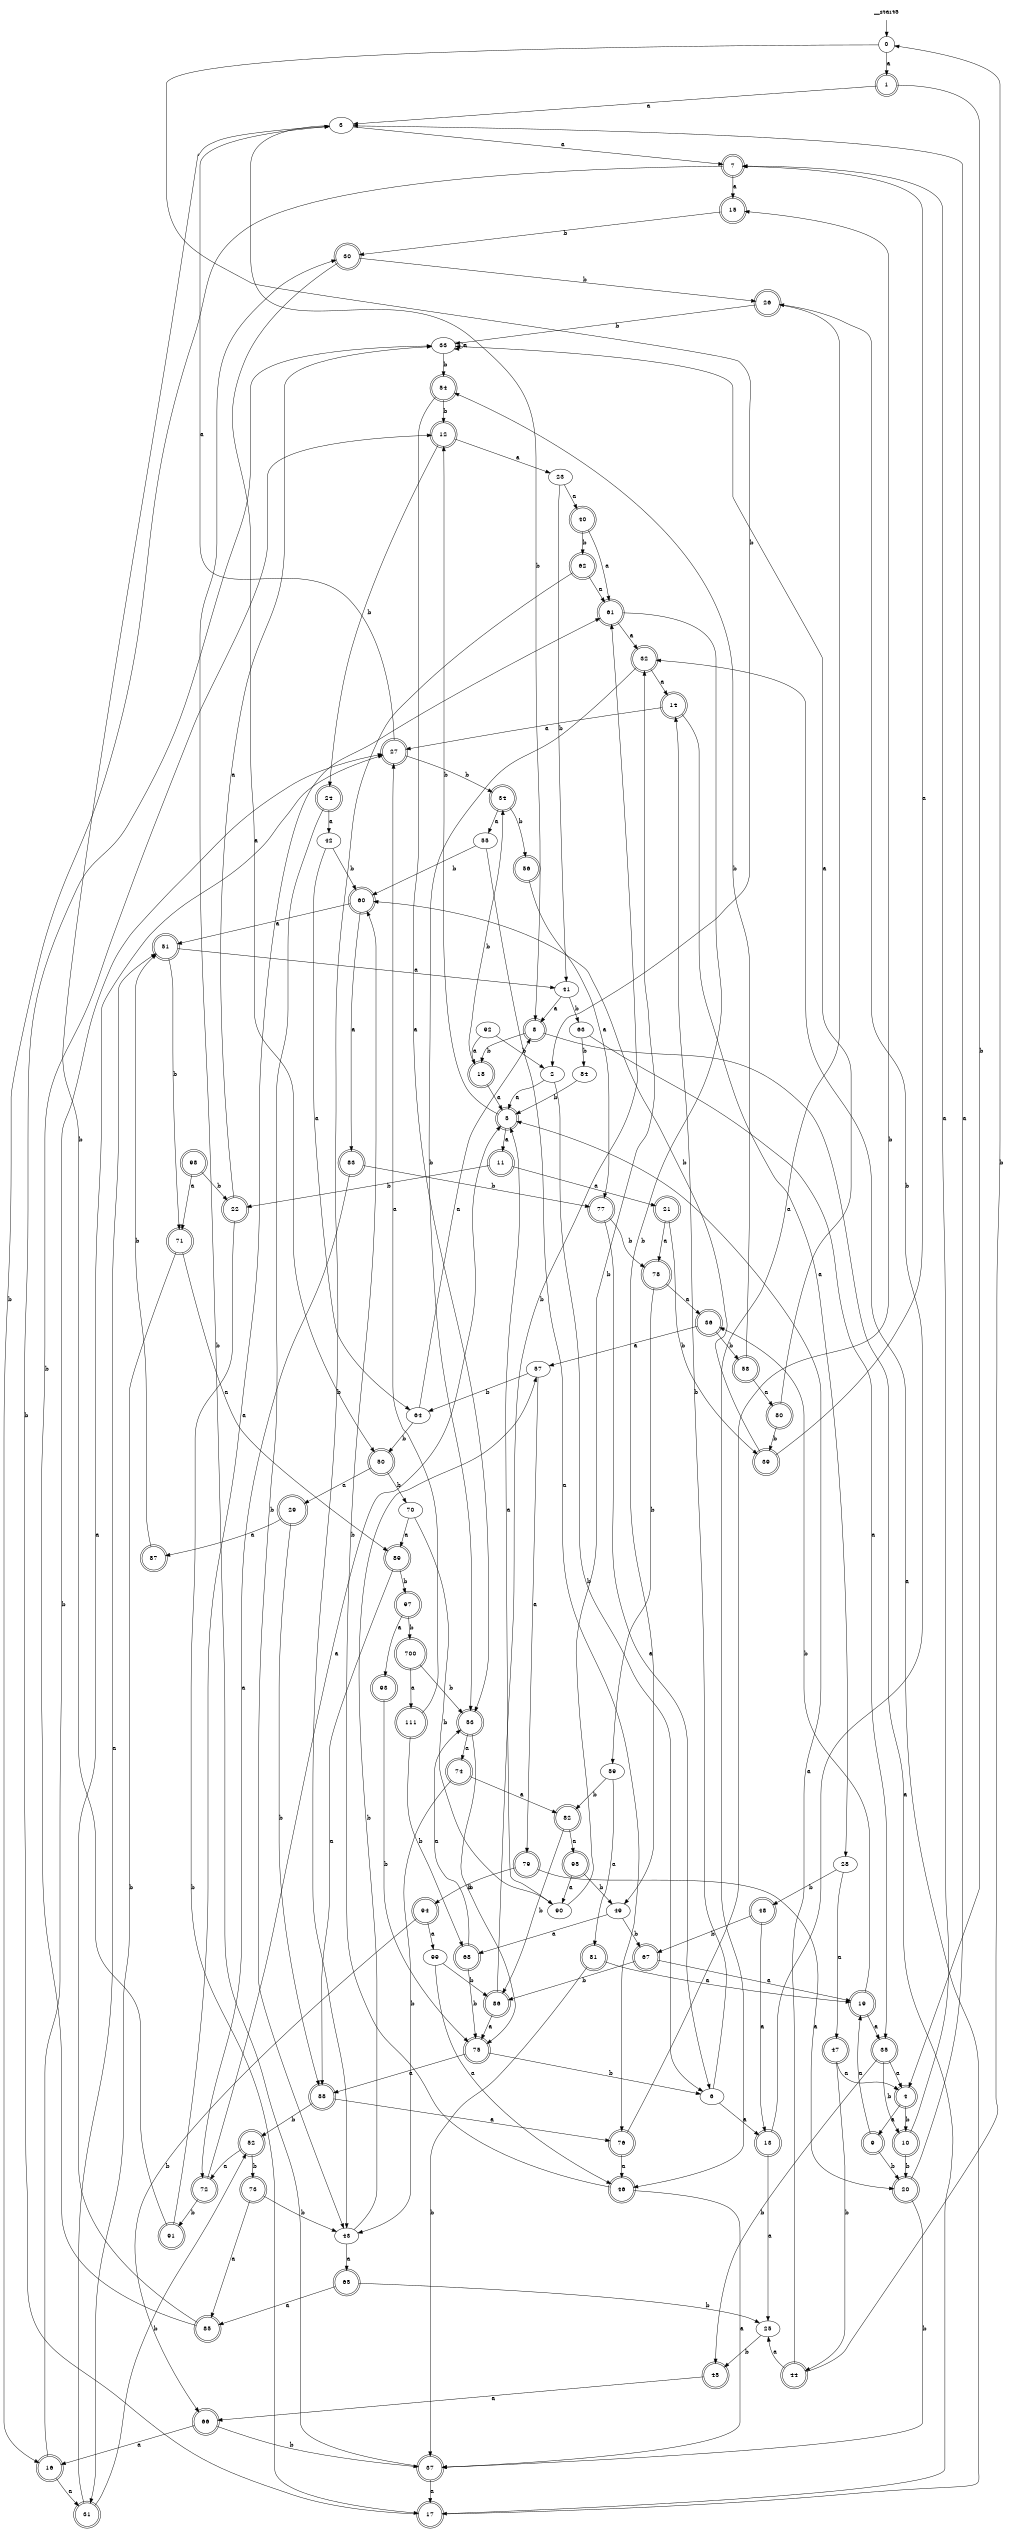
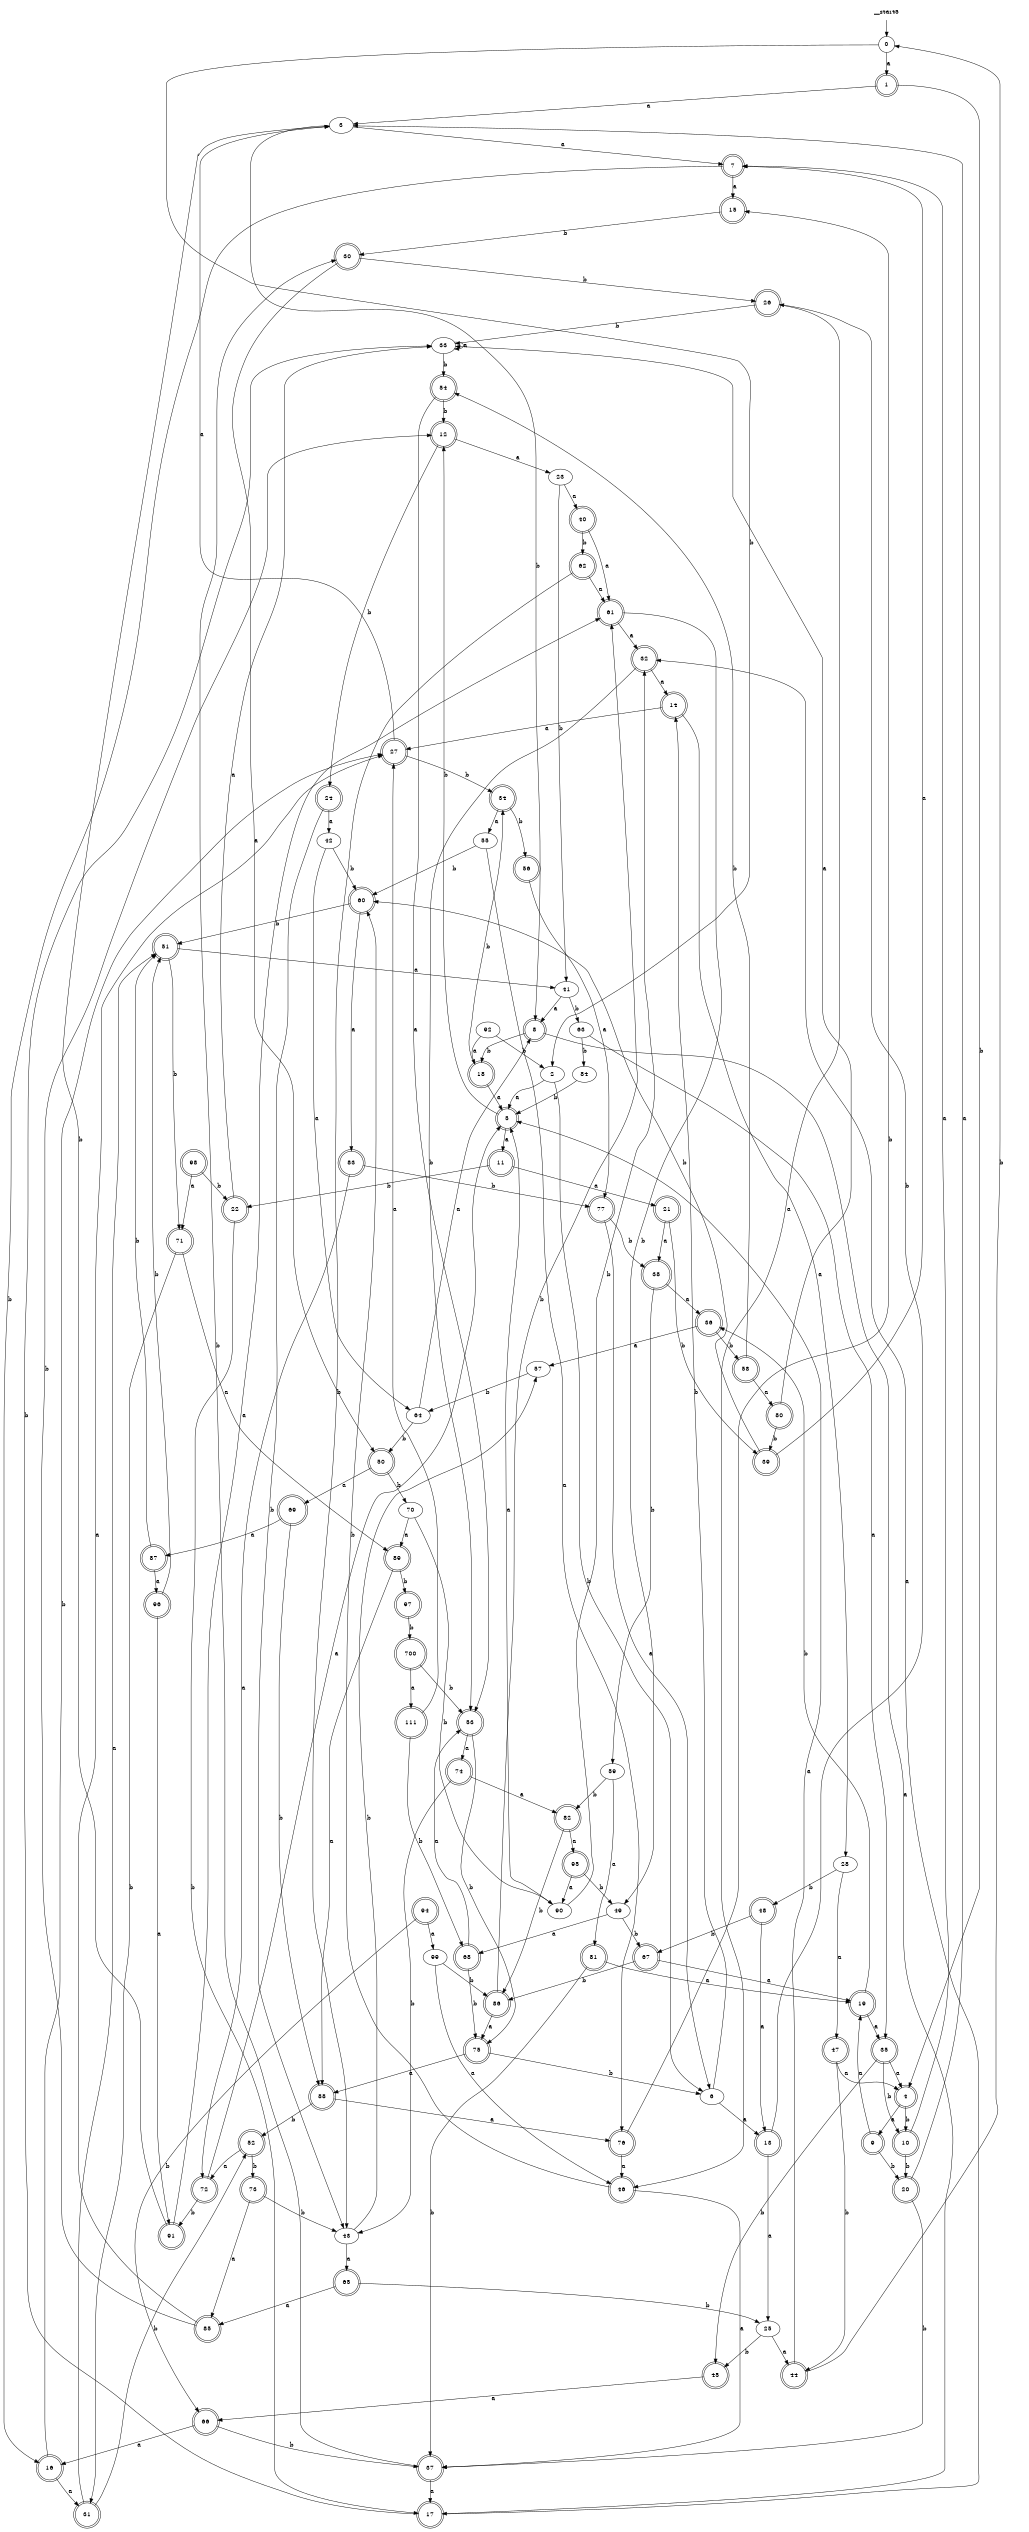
(278, 924) -> (278, 924)
(656, 1275) -> (656, 1275)
(292, 1510) -> (292, 1510)
none -> (157, 1605)
(384, 1688) -> none
(527, 1864) -> none
(774, 2356) -> (779, 2349)
